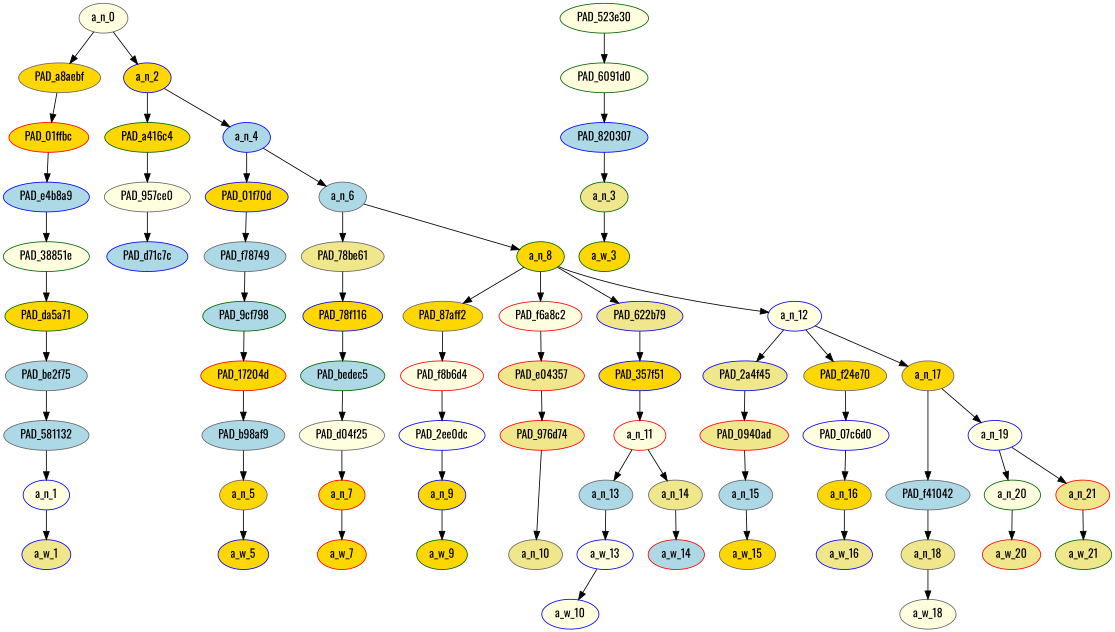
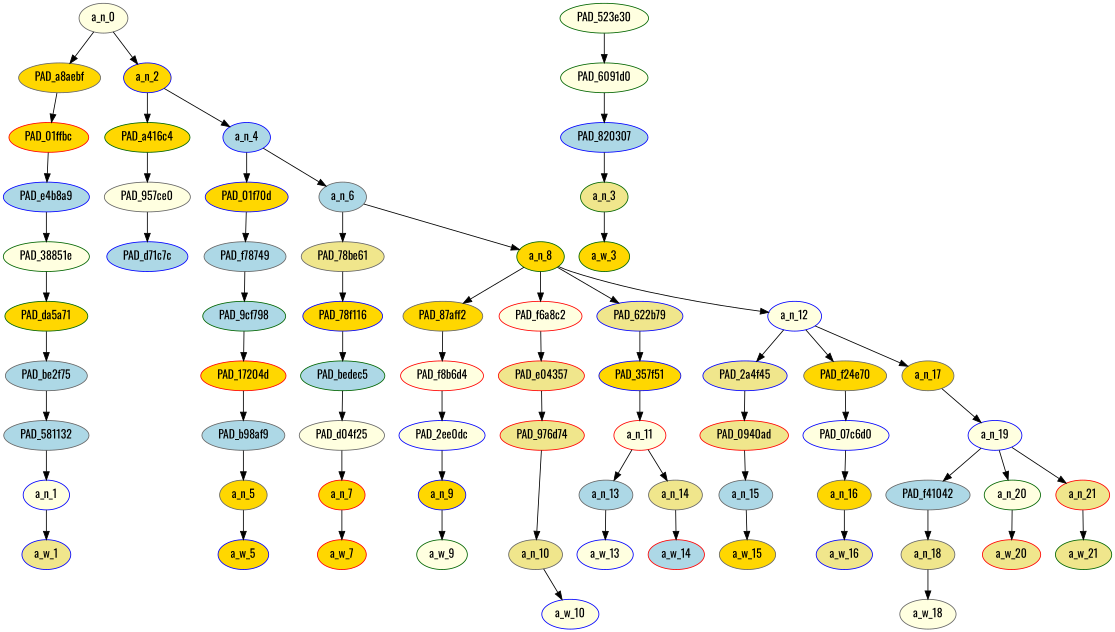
(928, 431) -> (965, 462)
(442, 555) -> (442, 555)
(590, 581) -> (551, 581)
